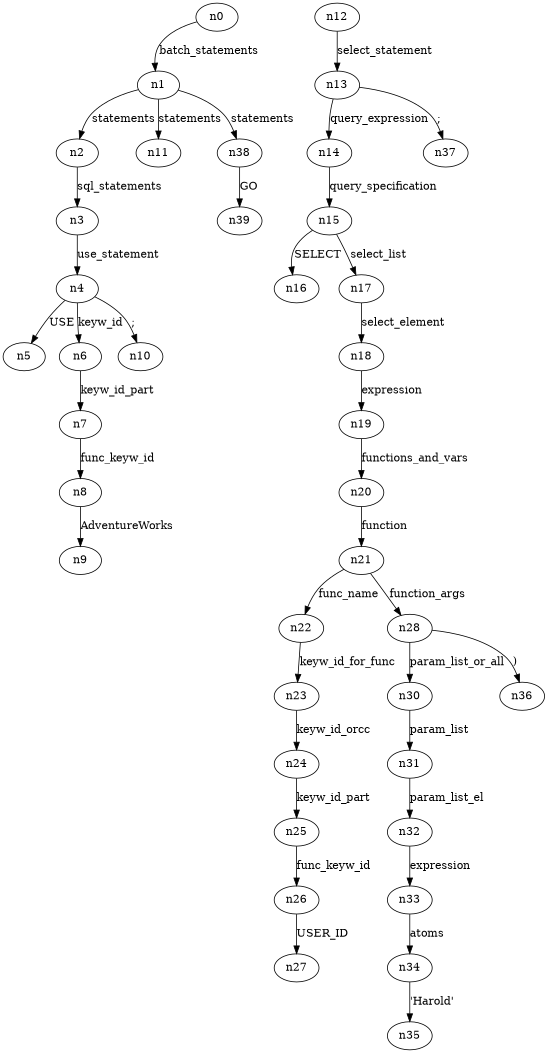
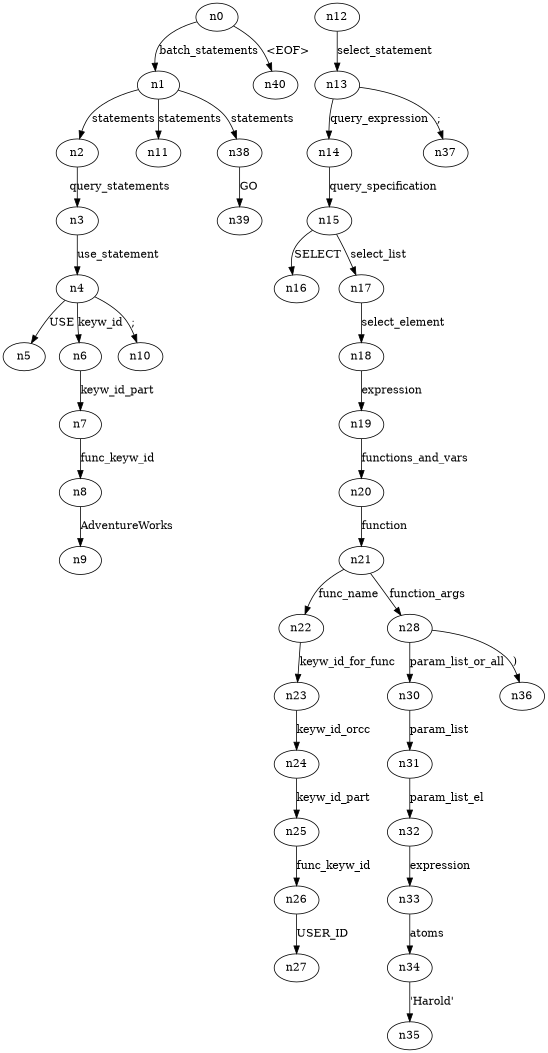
none -> (276, 85)
(120, 187) -> (120, 187)
